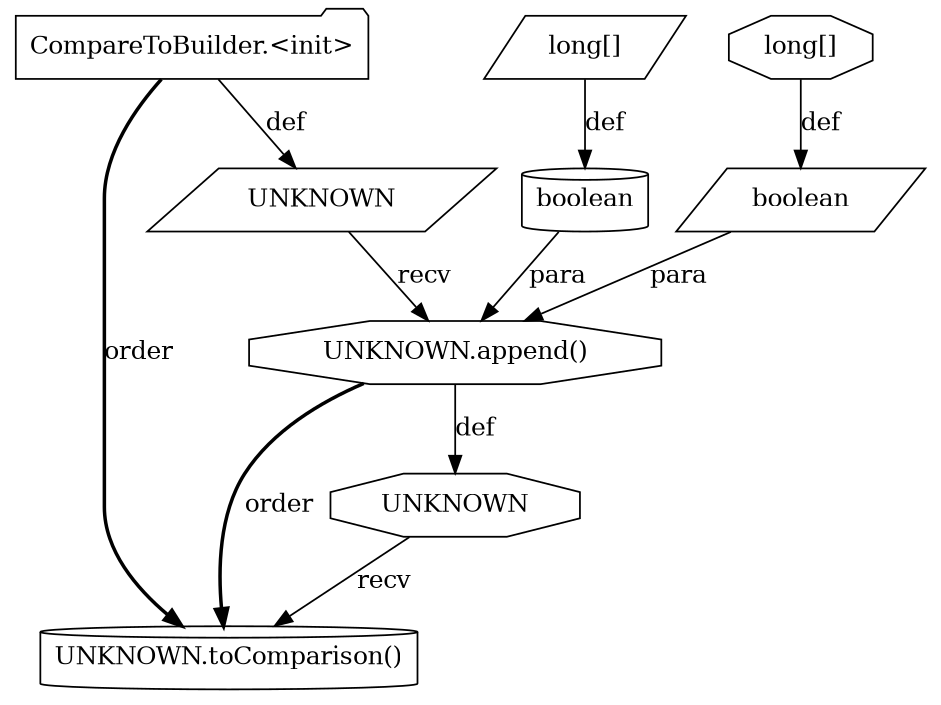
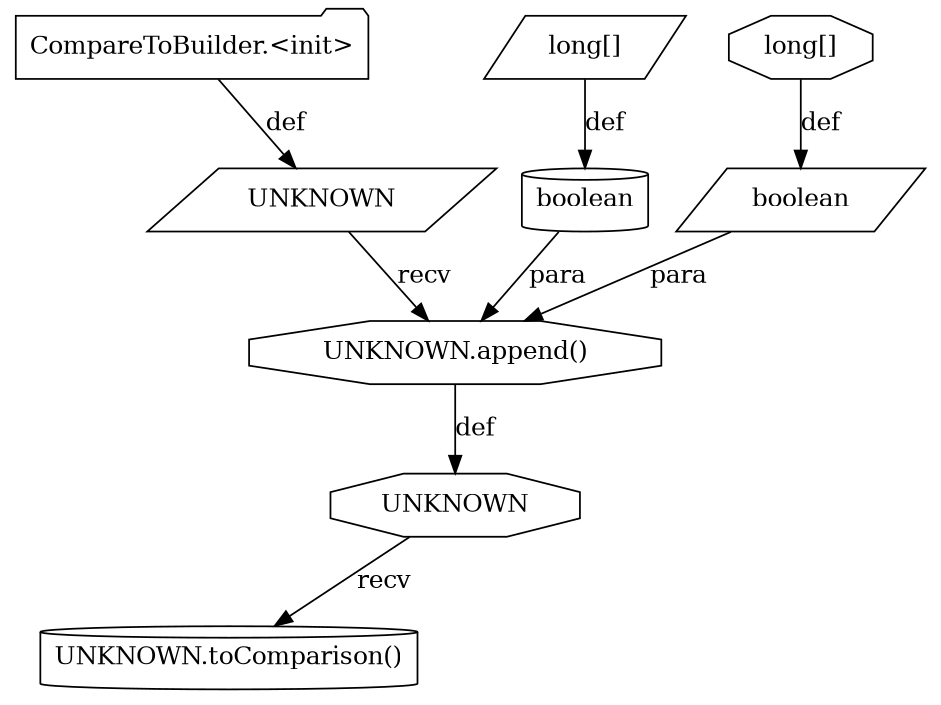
(104, 350) -> none
(248, 469) -> none
